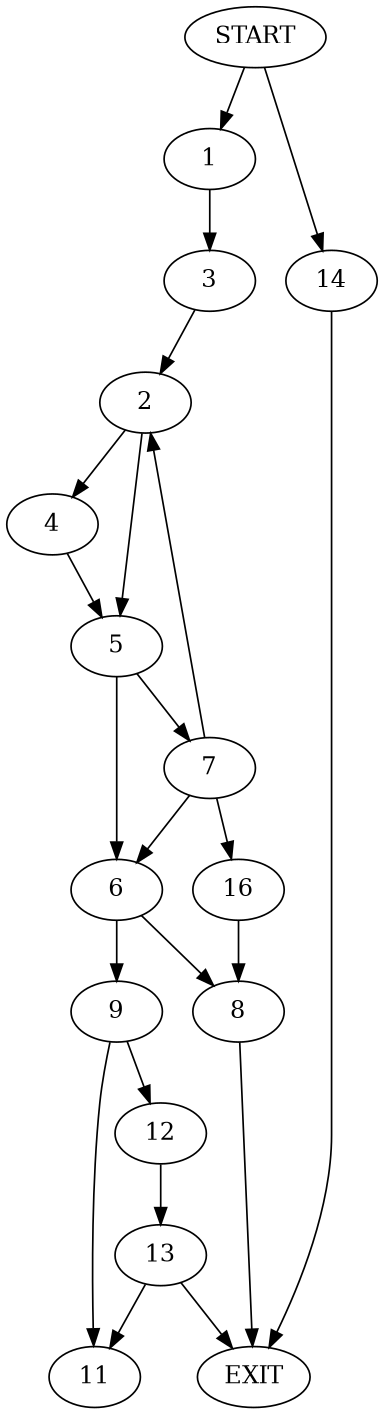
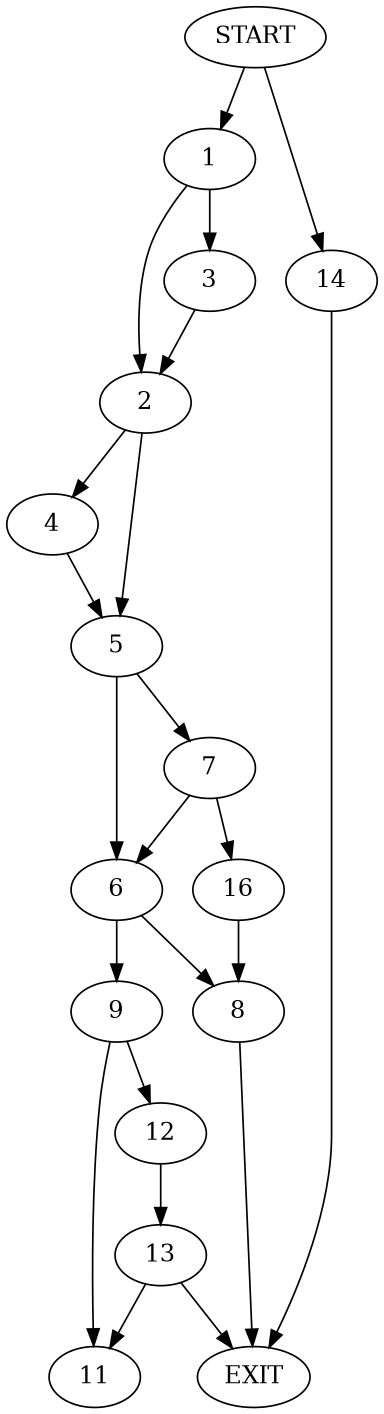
(179, 594) -> (145, 265)
